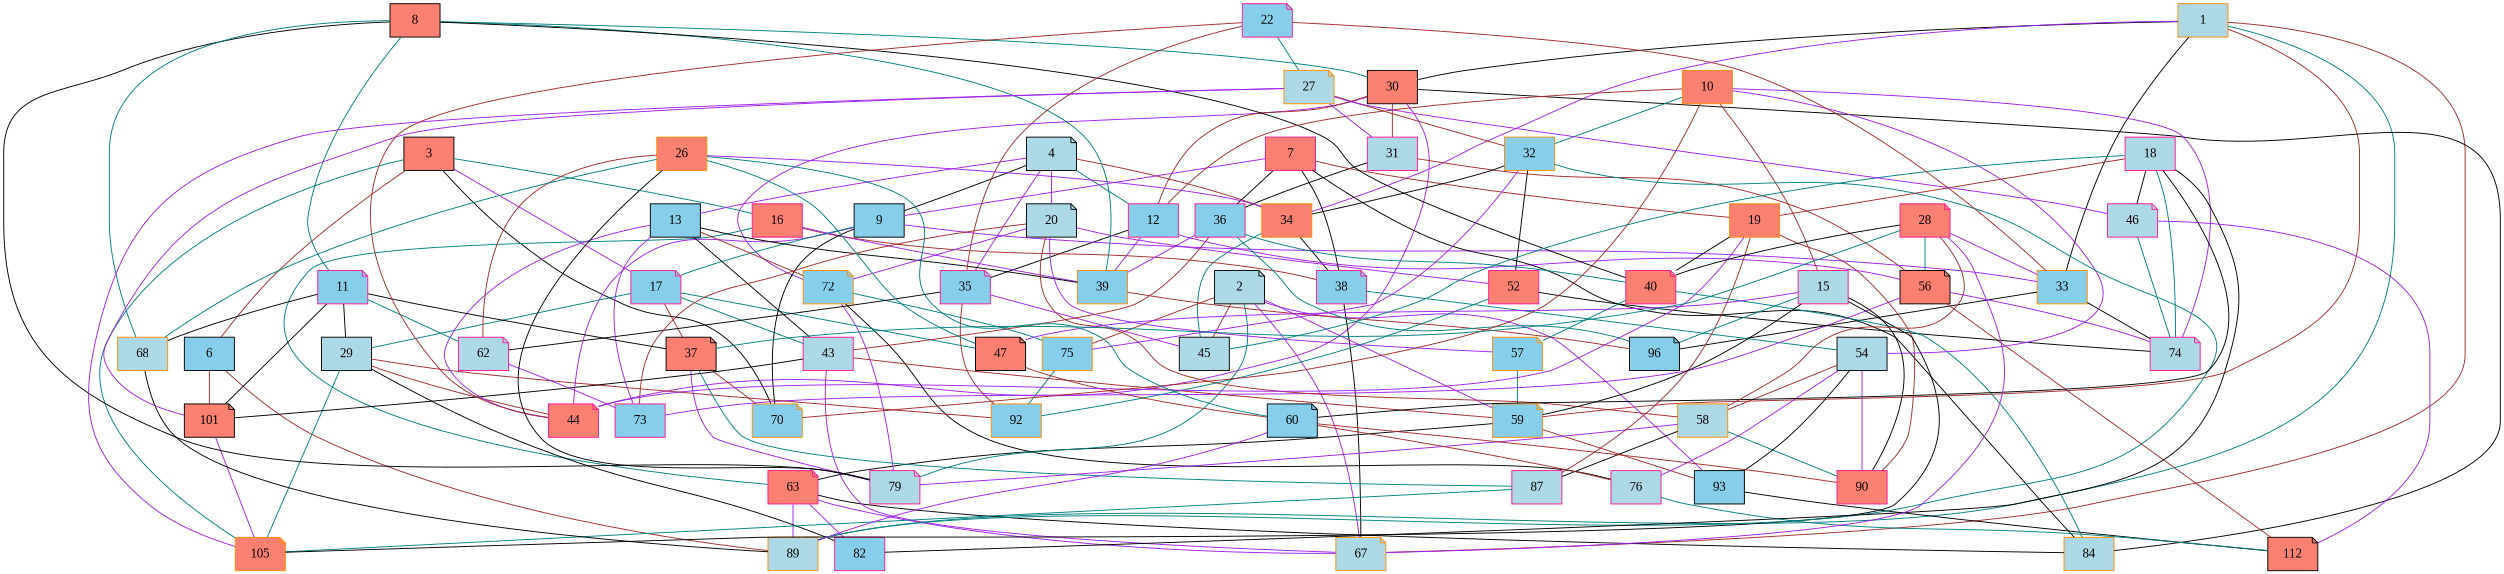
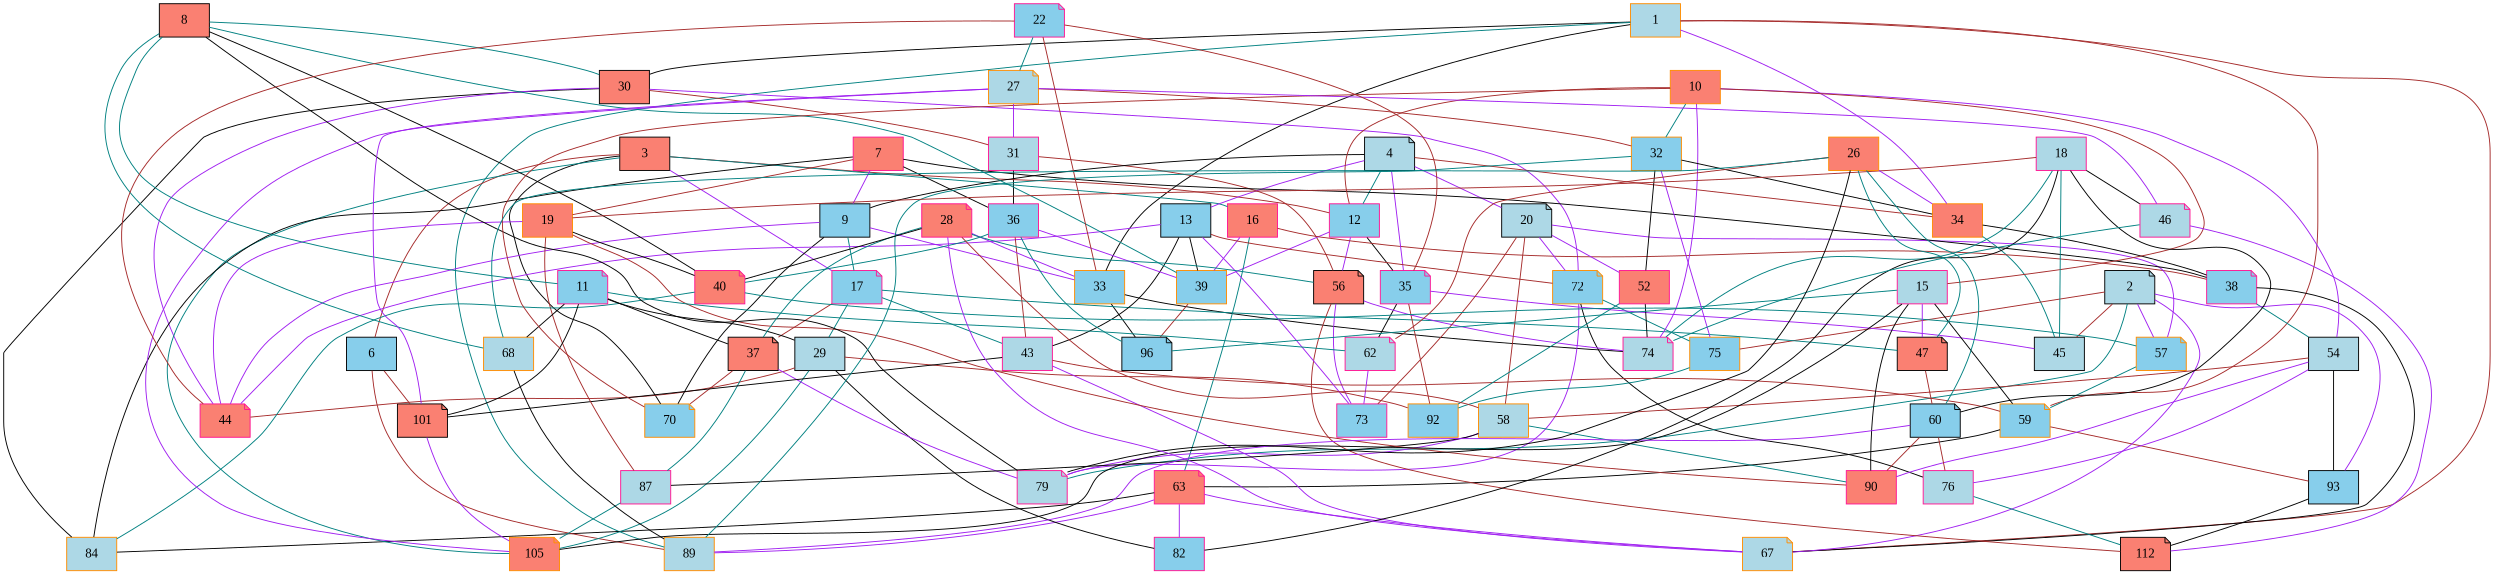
(1231, 121) -> (1000, 179)
(1373, 351) -> (2146, 321)
